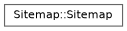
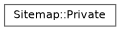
(64, 15) -> (60, 15)
